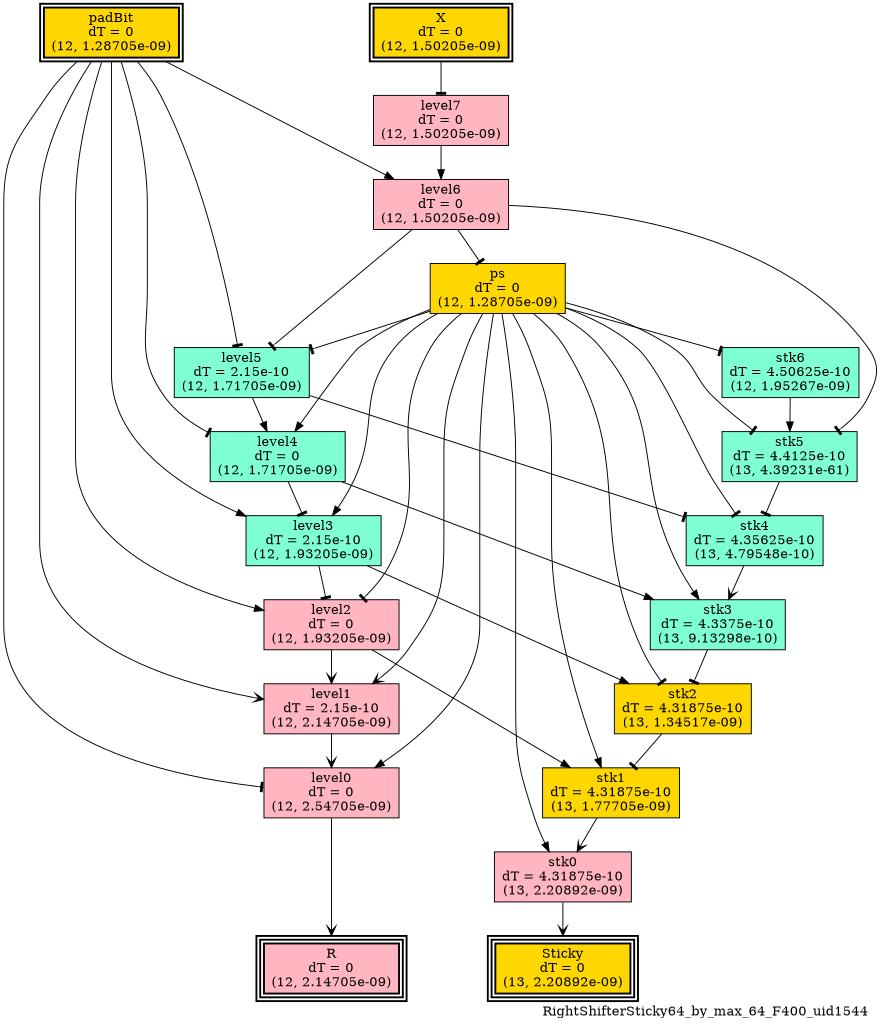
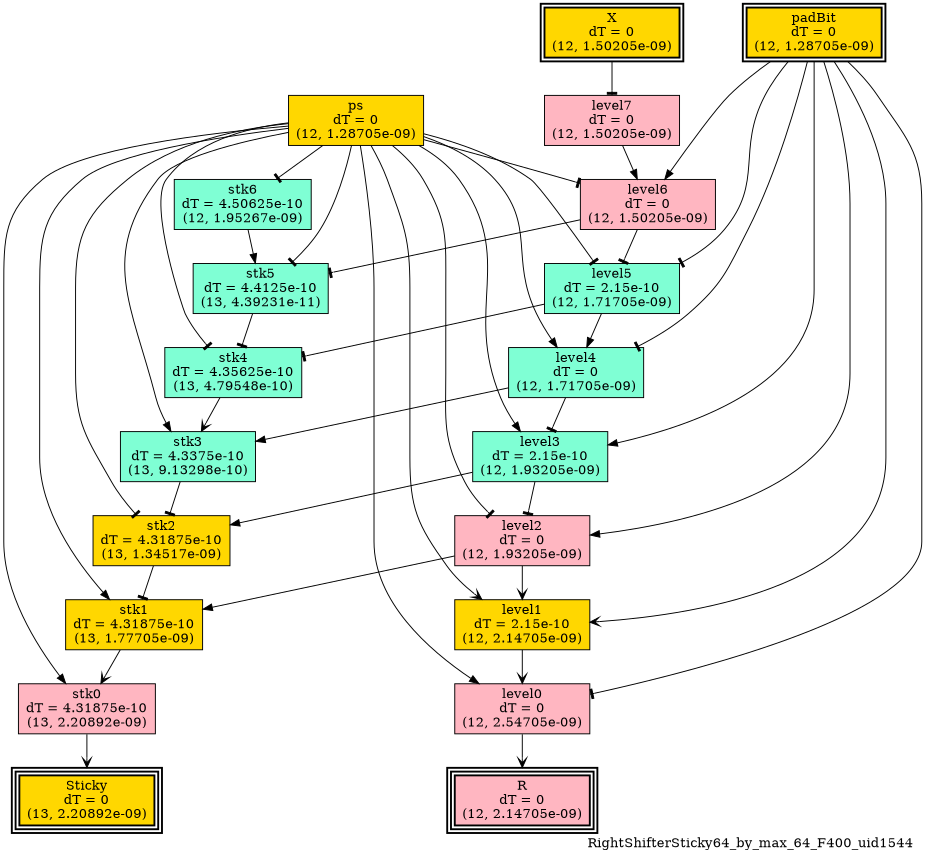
(468, 244) -> (522, 167)
(790, 457) -> (261, 289)
(332, 709) -> (522, 625)
